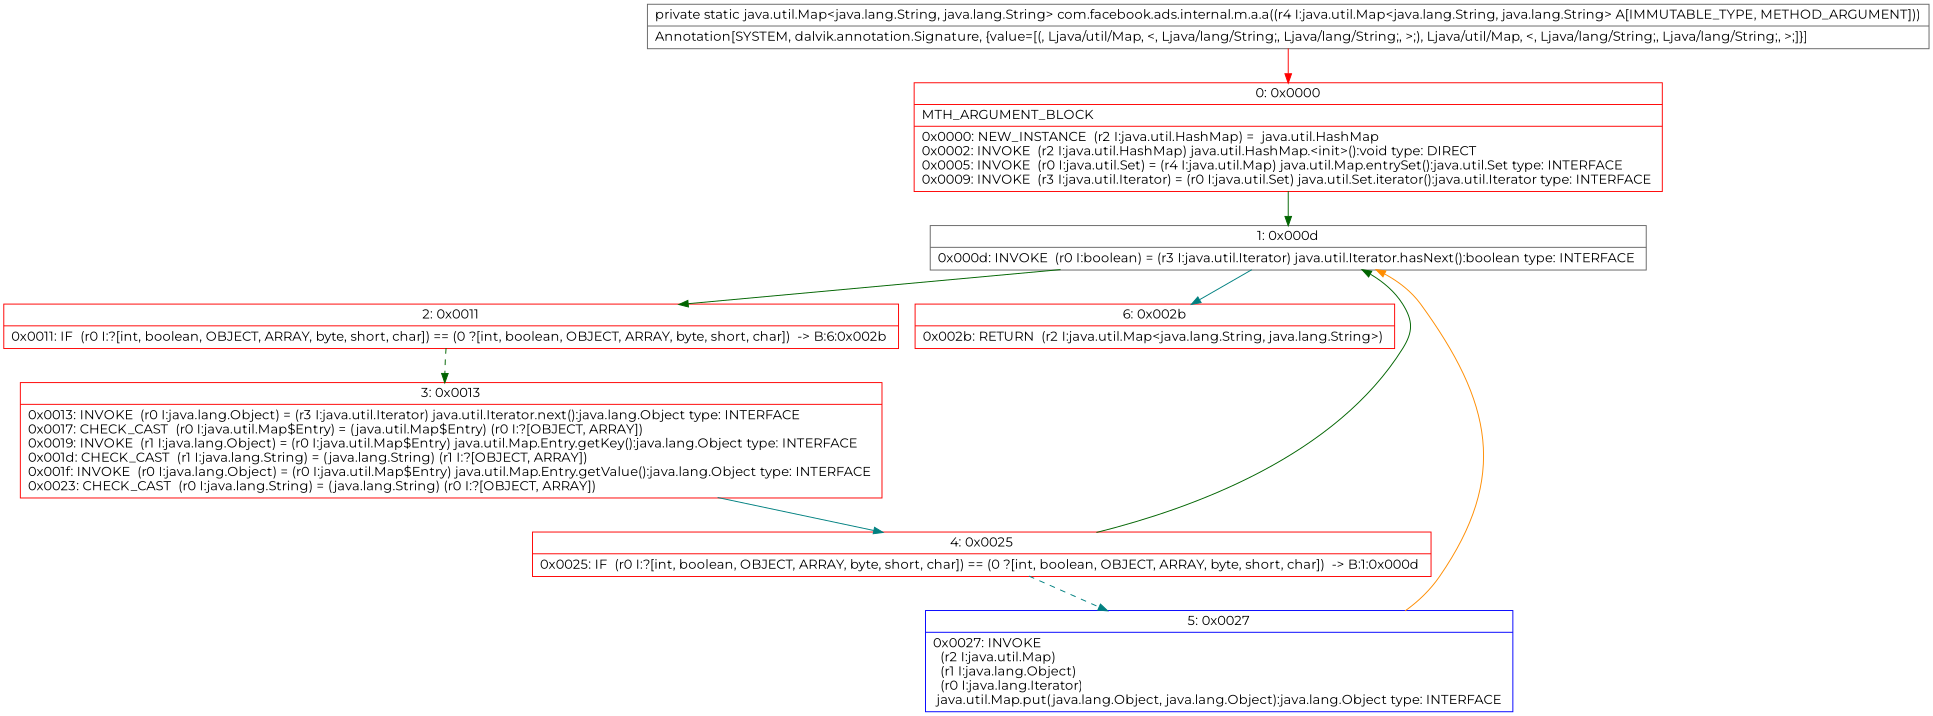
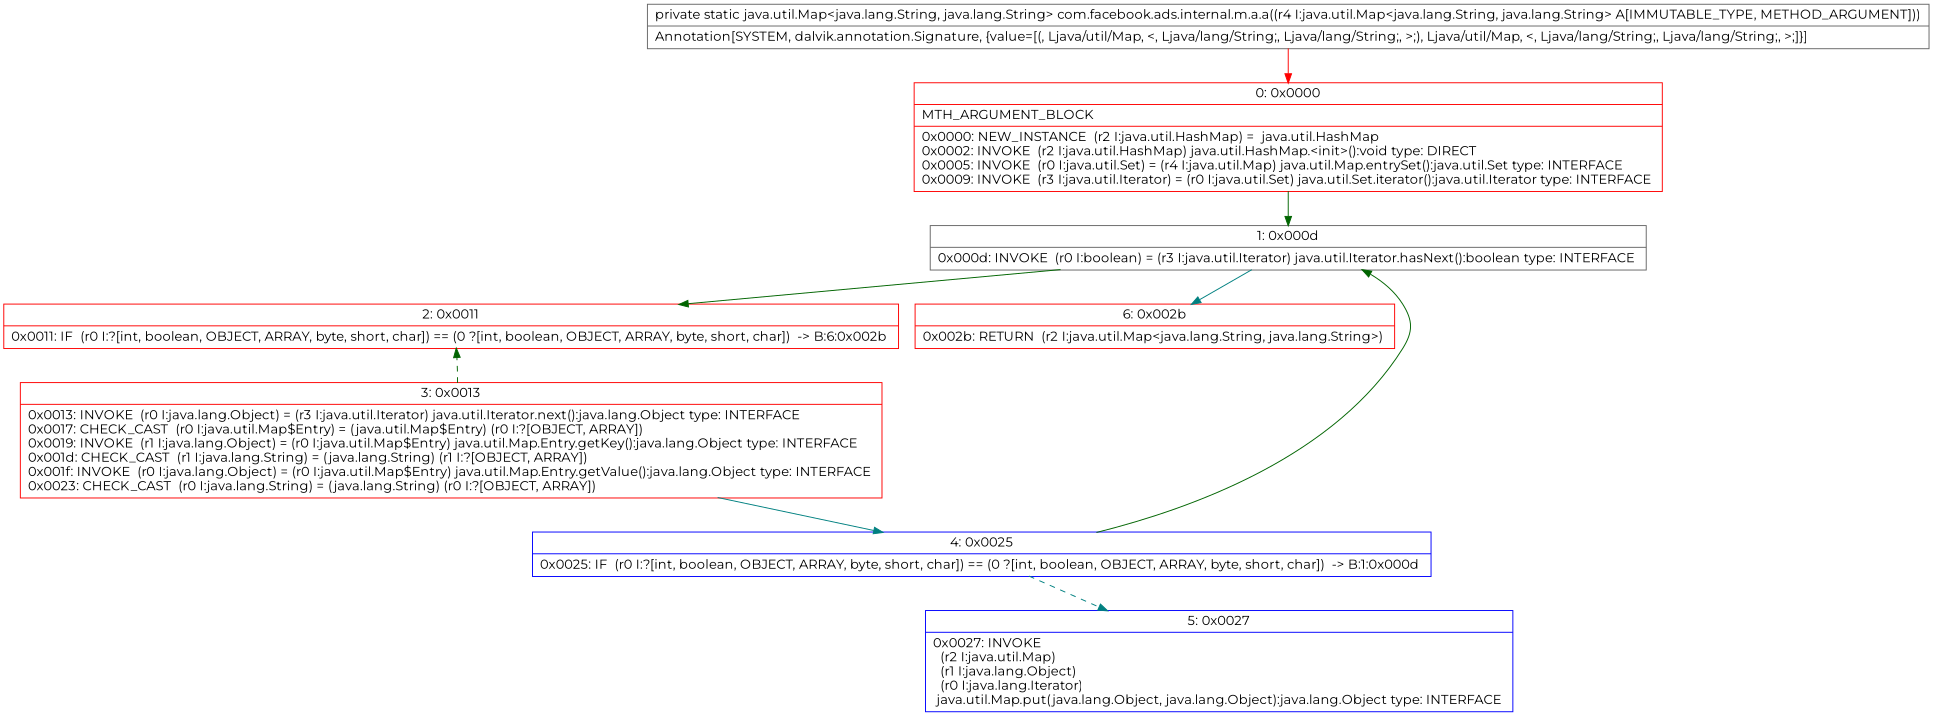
(445, 361) -> (457, 370)
(1483, 438) -> none
(982, 554) -> (982, 554)
